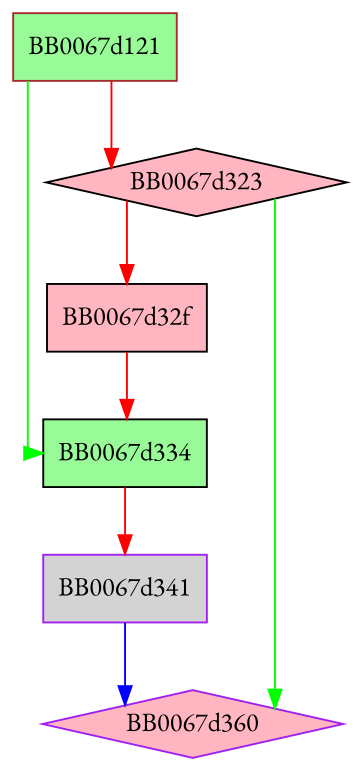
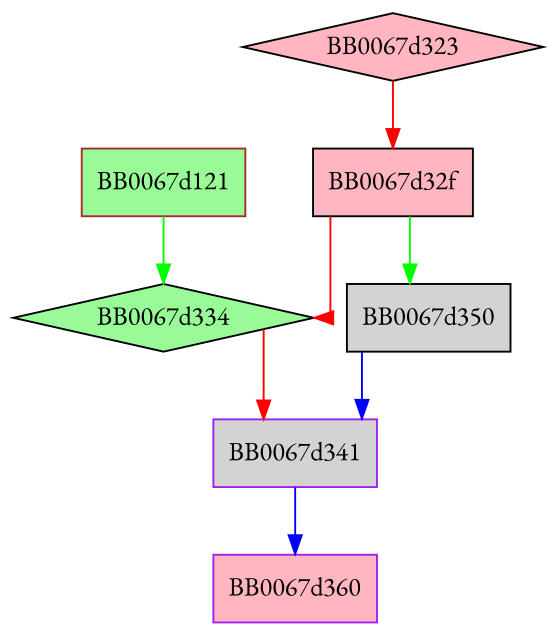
(111, 115) -> none
none -> (429, 318)
(275, 444) -> none
(125, 453) -> (164, 318)
(193, 724) -> (295, 589)
